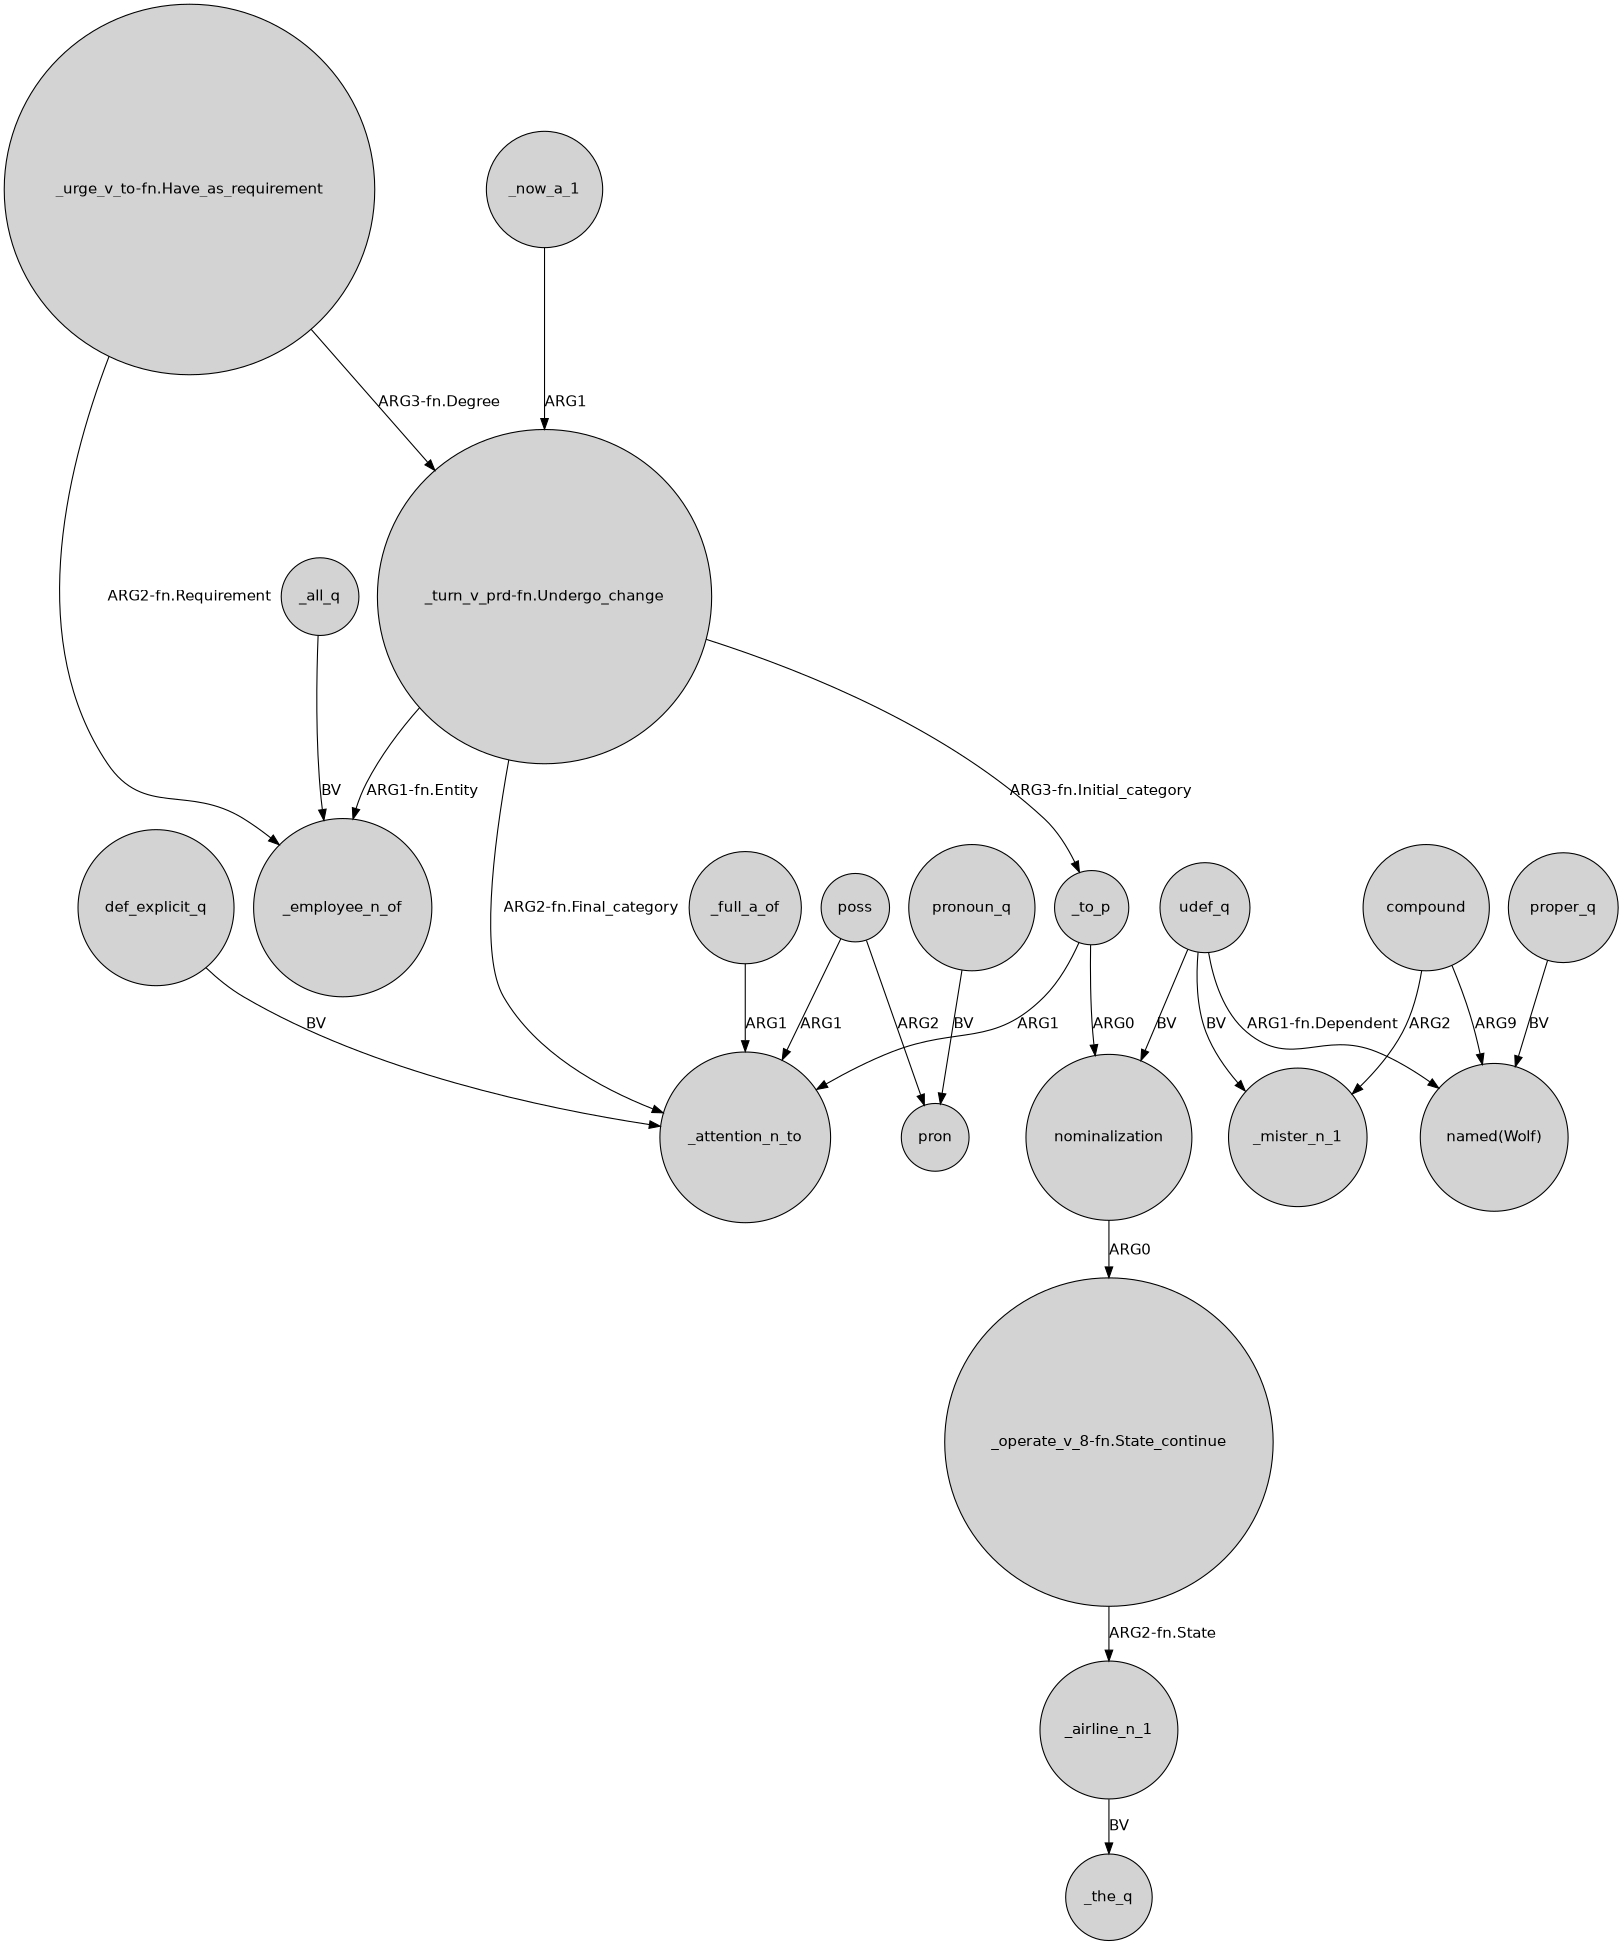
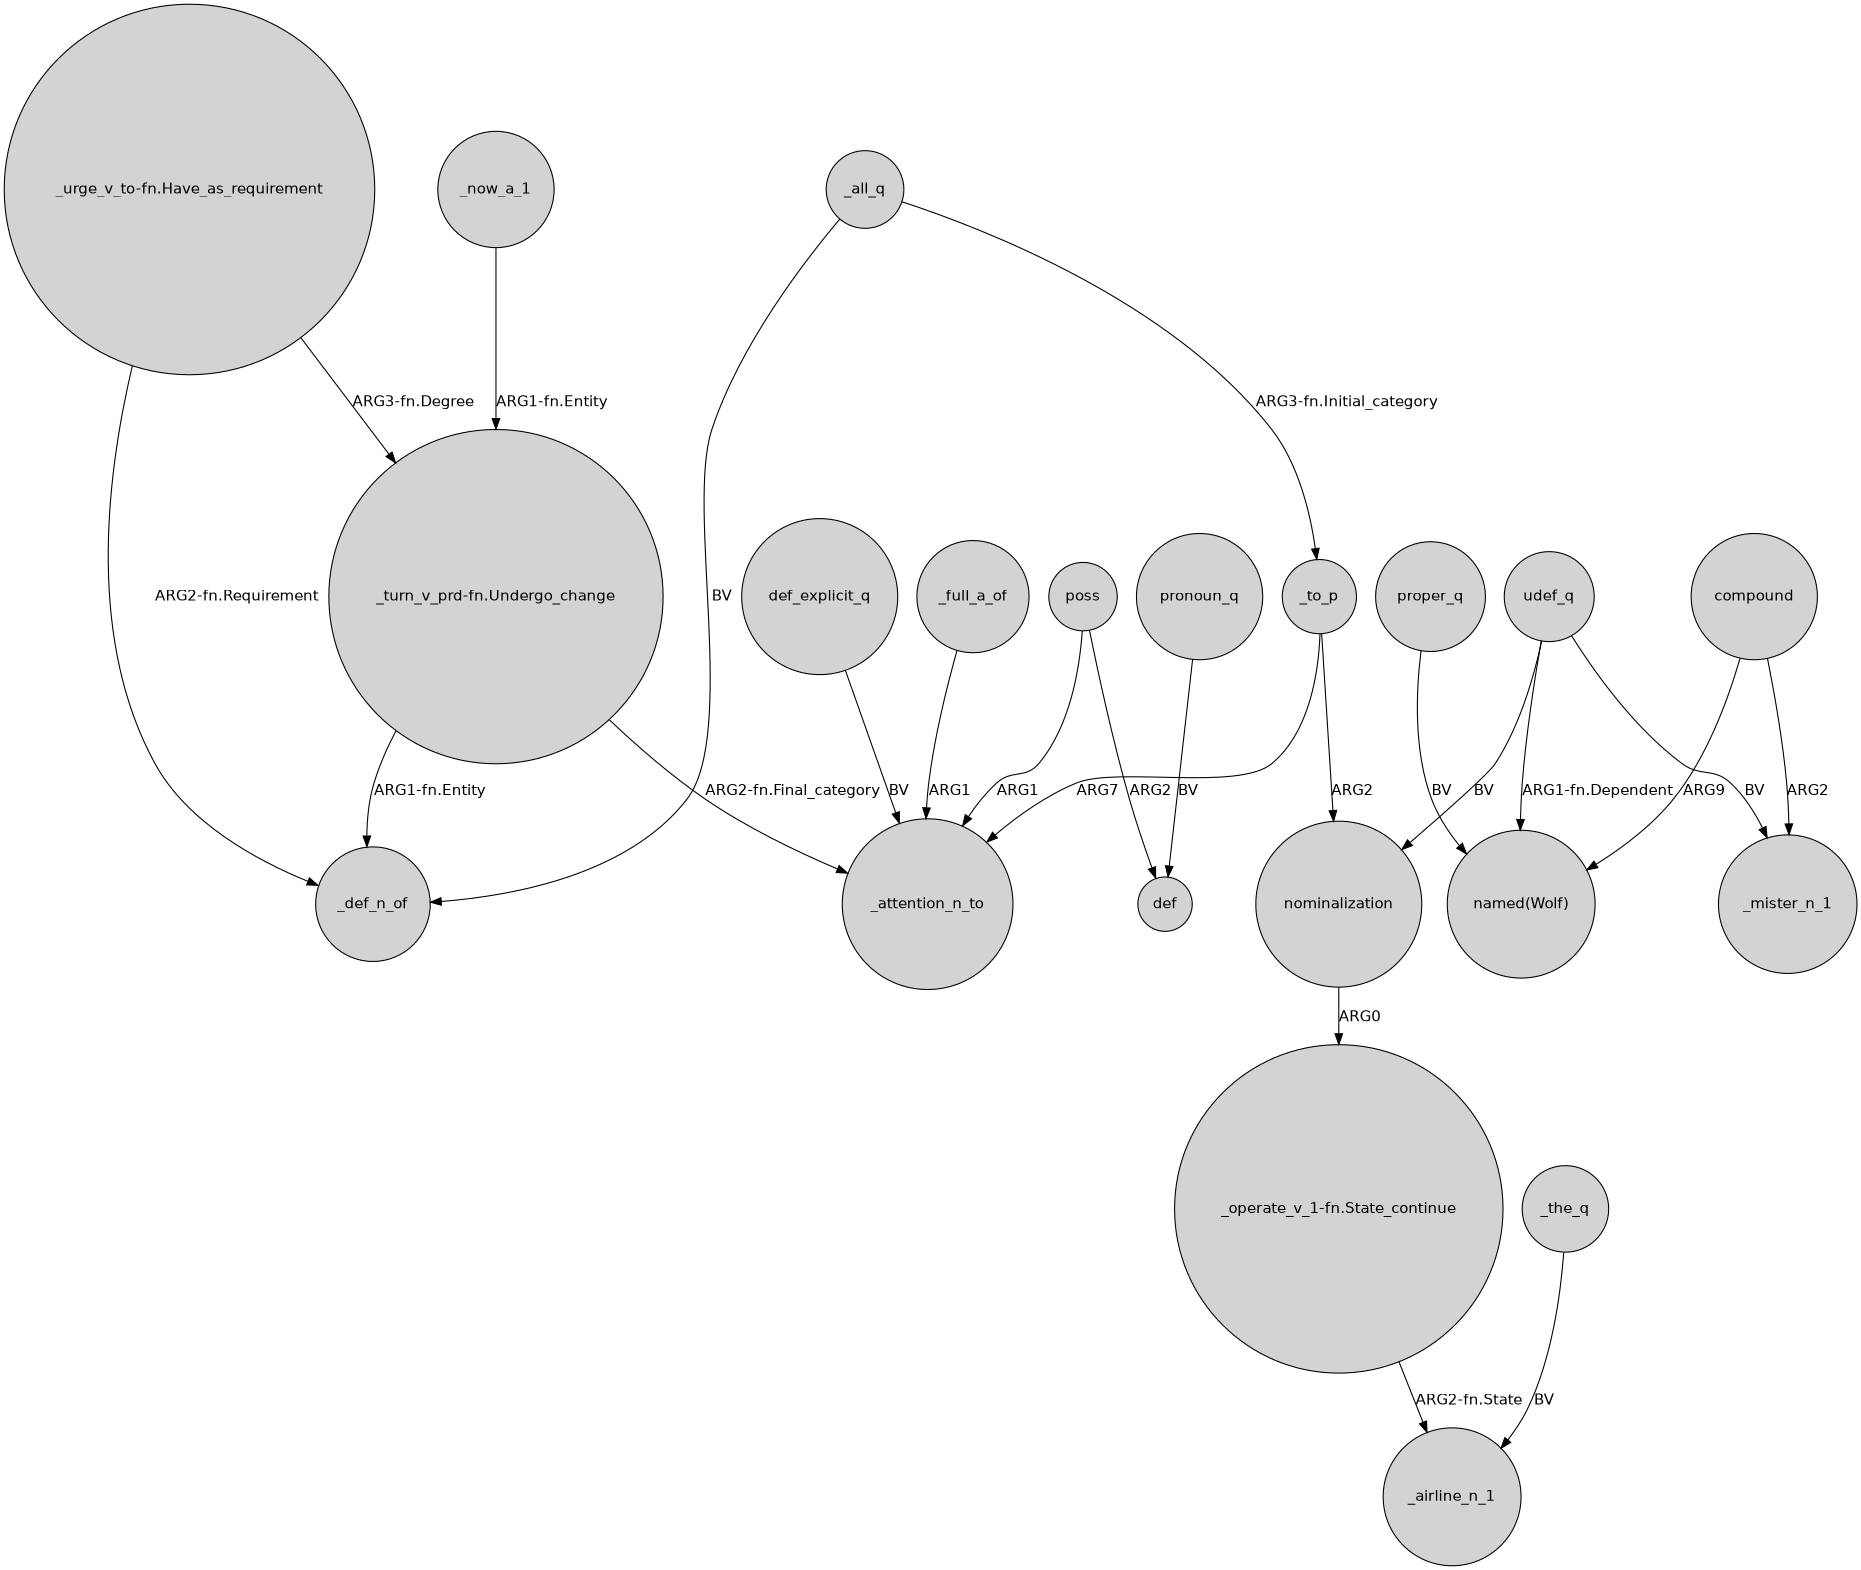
(566, 402) -> (552, 402)
(908, 724) -> (1157, 325)
(343, 908) -> (373, 904)
(1039, 1024) -> (1098, 791)
(1114, 1024) -> (1353, 791)
(935, 1137) -> (1165, 904)
(1109, 1442) -> (1339, 1209)
(1109, 1821) -> (1548, 1350)
